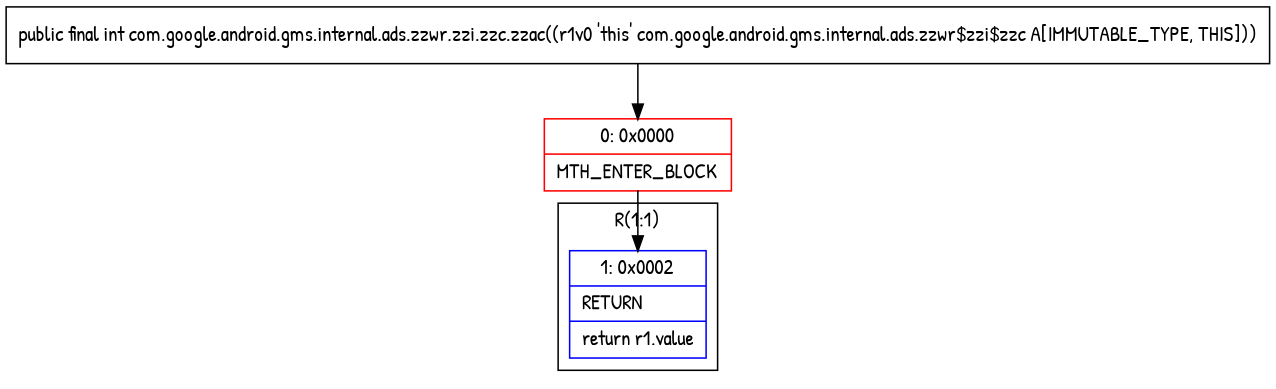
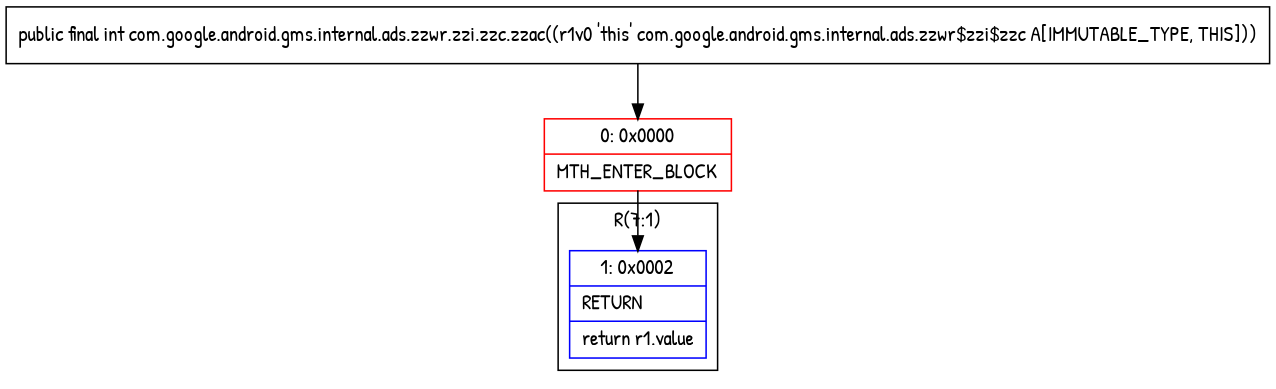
(638, 221) -> (638, 221)
